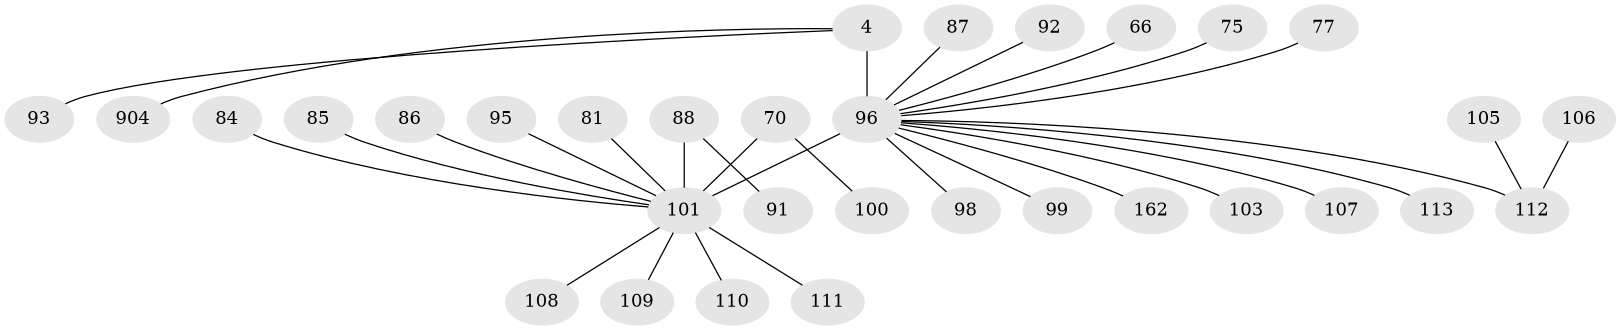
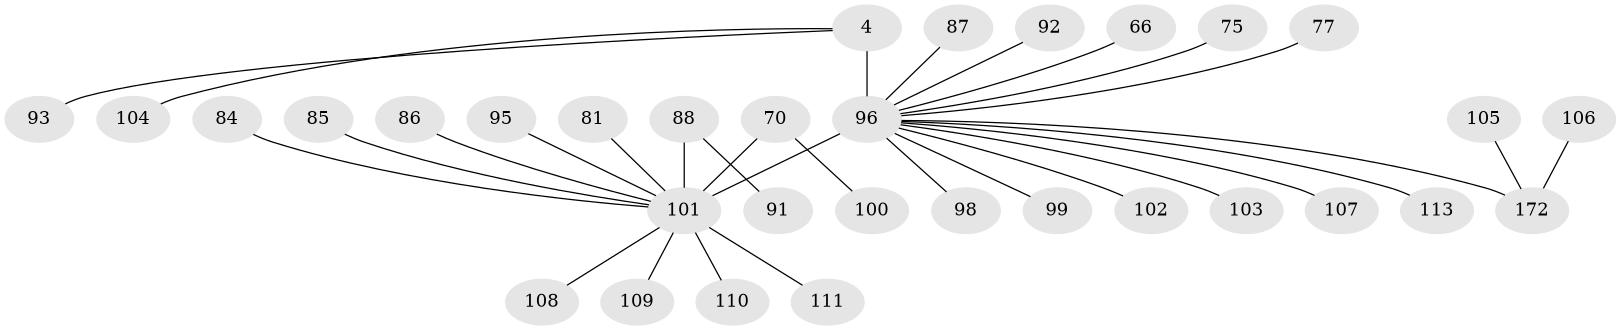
(133, 119) -> (133, 119)
(1151, 211) -> (1151, 211)
(1532, 211) -> (1532, 211)
